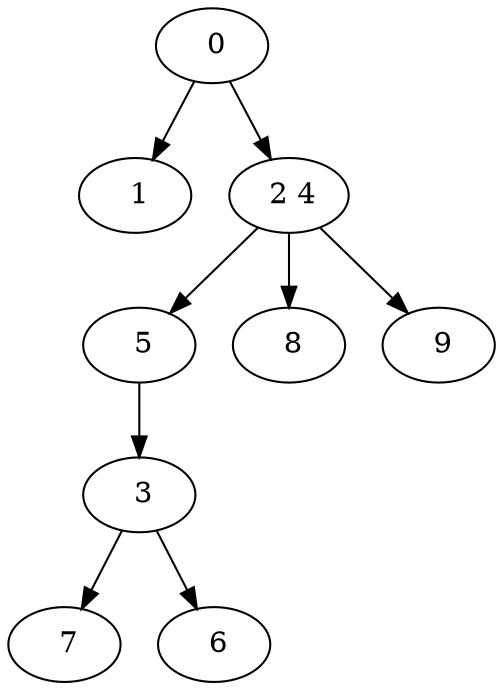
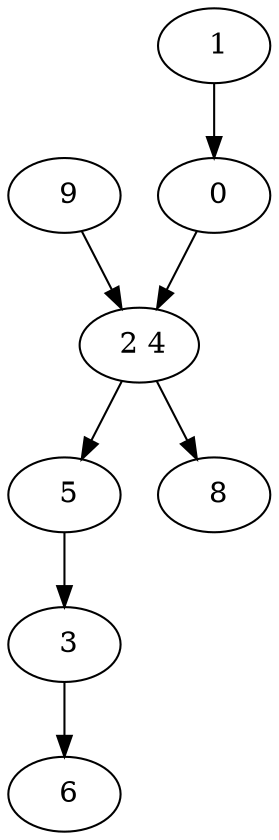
(179, 111) -> (214, 110)
(356, 263) -> (97, 261)
(64, 645) -> none
